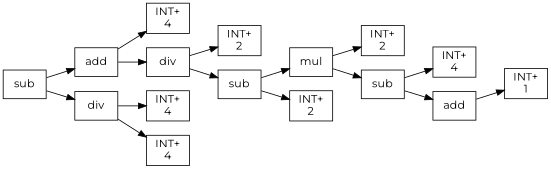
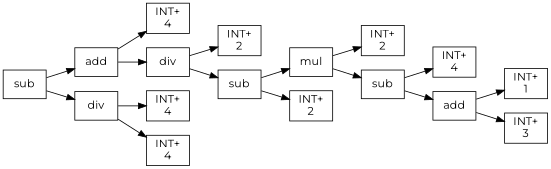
none -> (526, 128)
